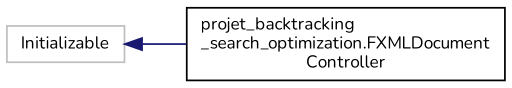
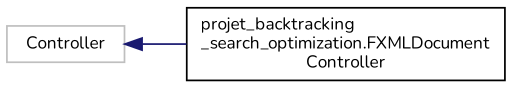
(66, 44) -> (66, 44)
